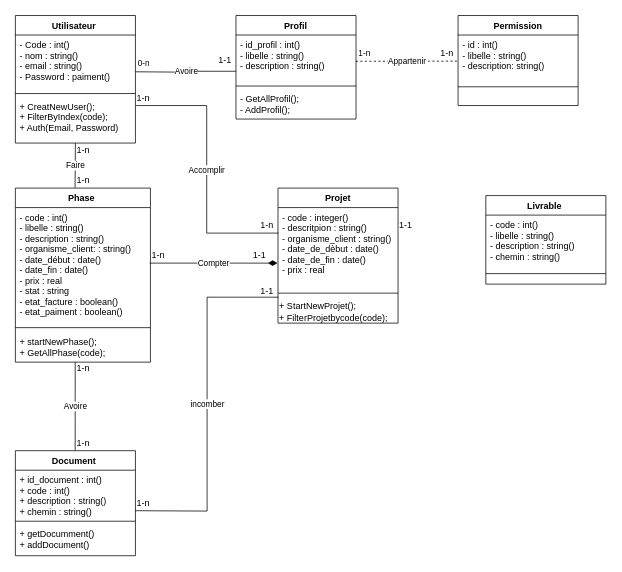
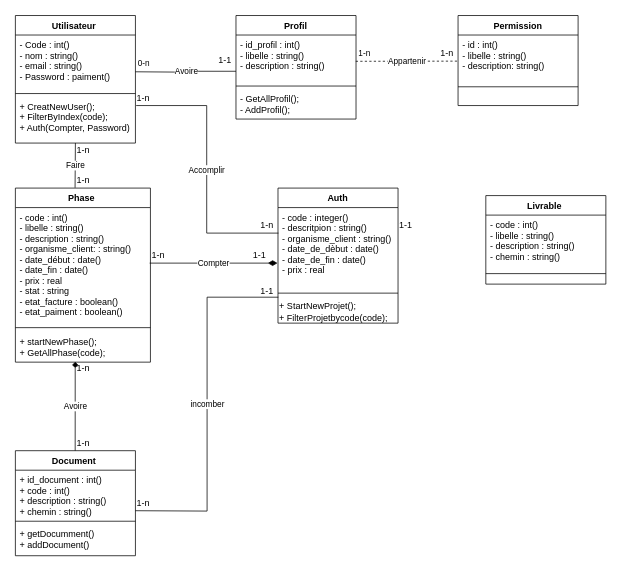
(60, 107) -> (60, 107)
(338, 198) -> (338, 198)
(75, 366) -> (75, 368)
